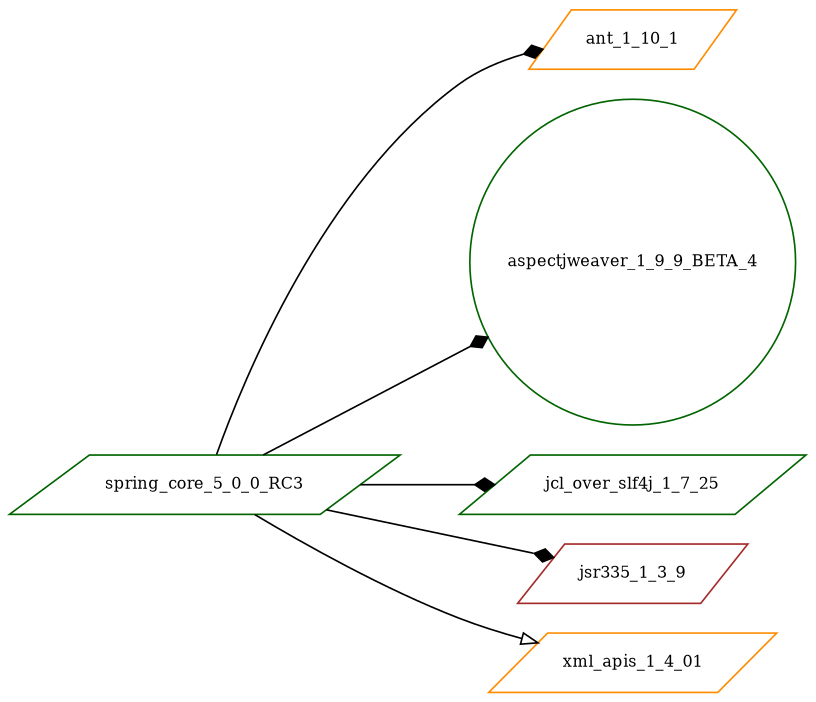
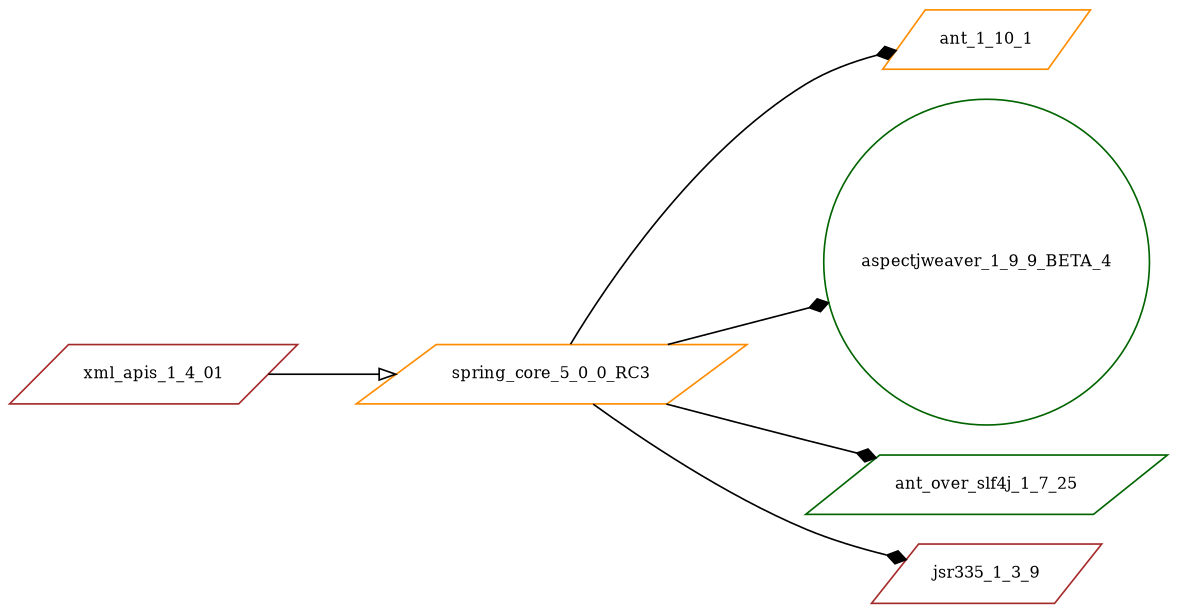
(205, 485) -> (552, 374)
(633, 485) -> (987, 485)
(384, 585) -> (324, 374)
(633, 663) -> (154, 374)
